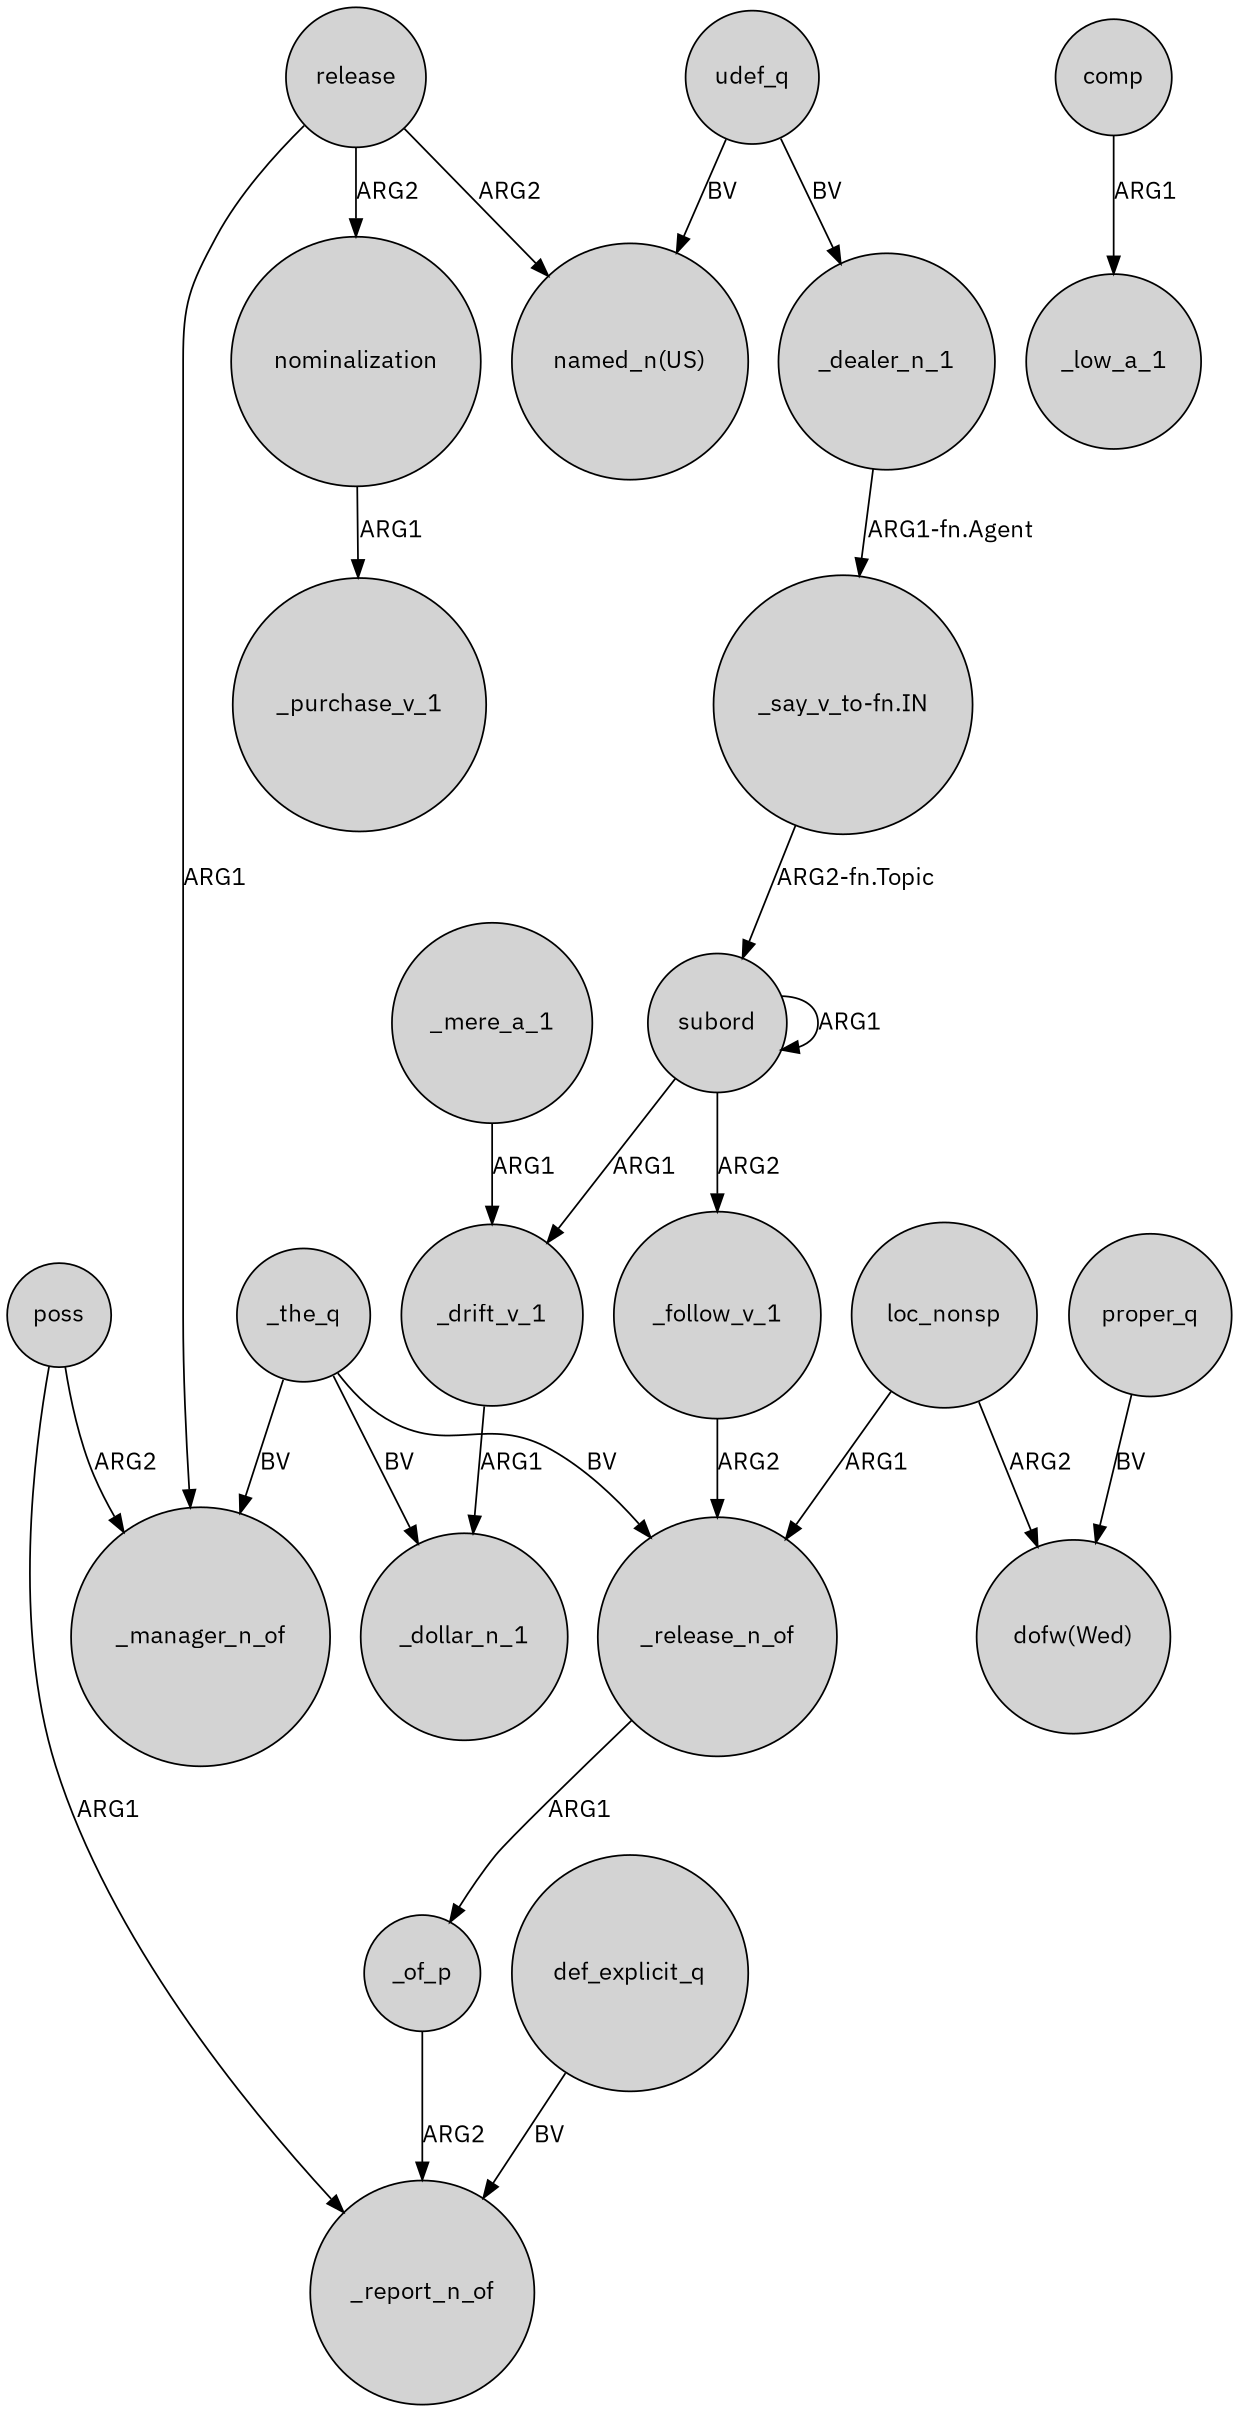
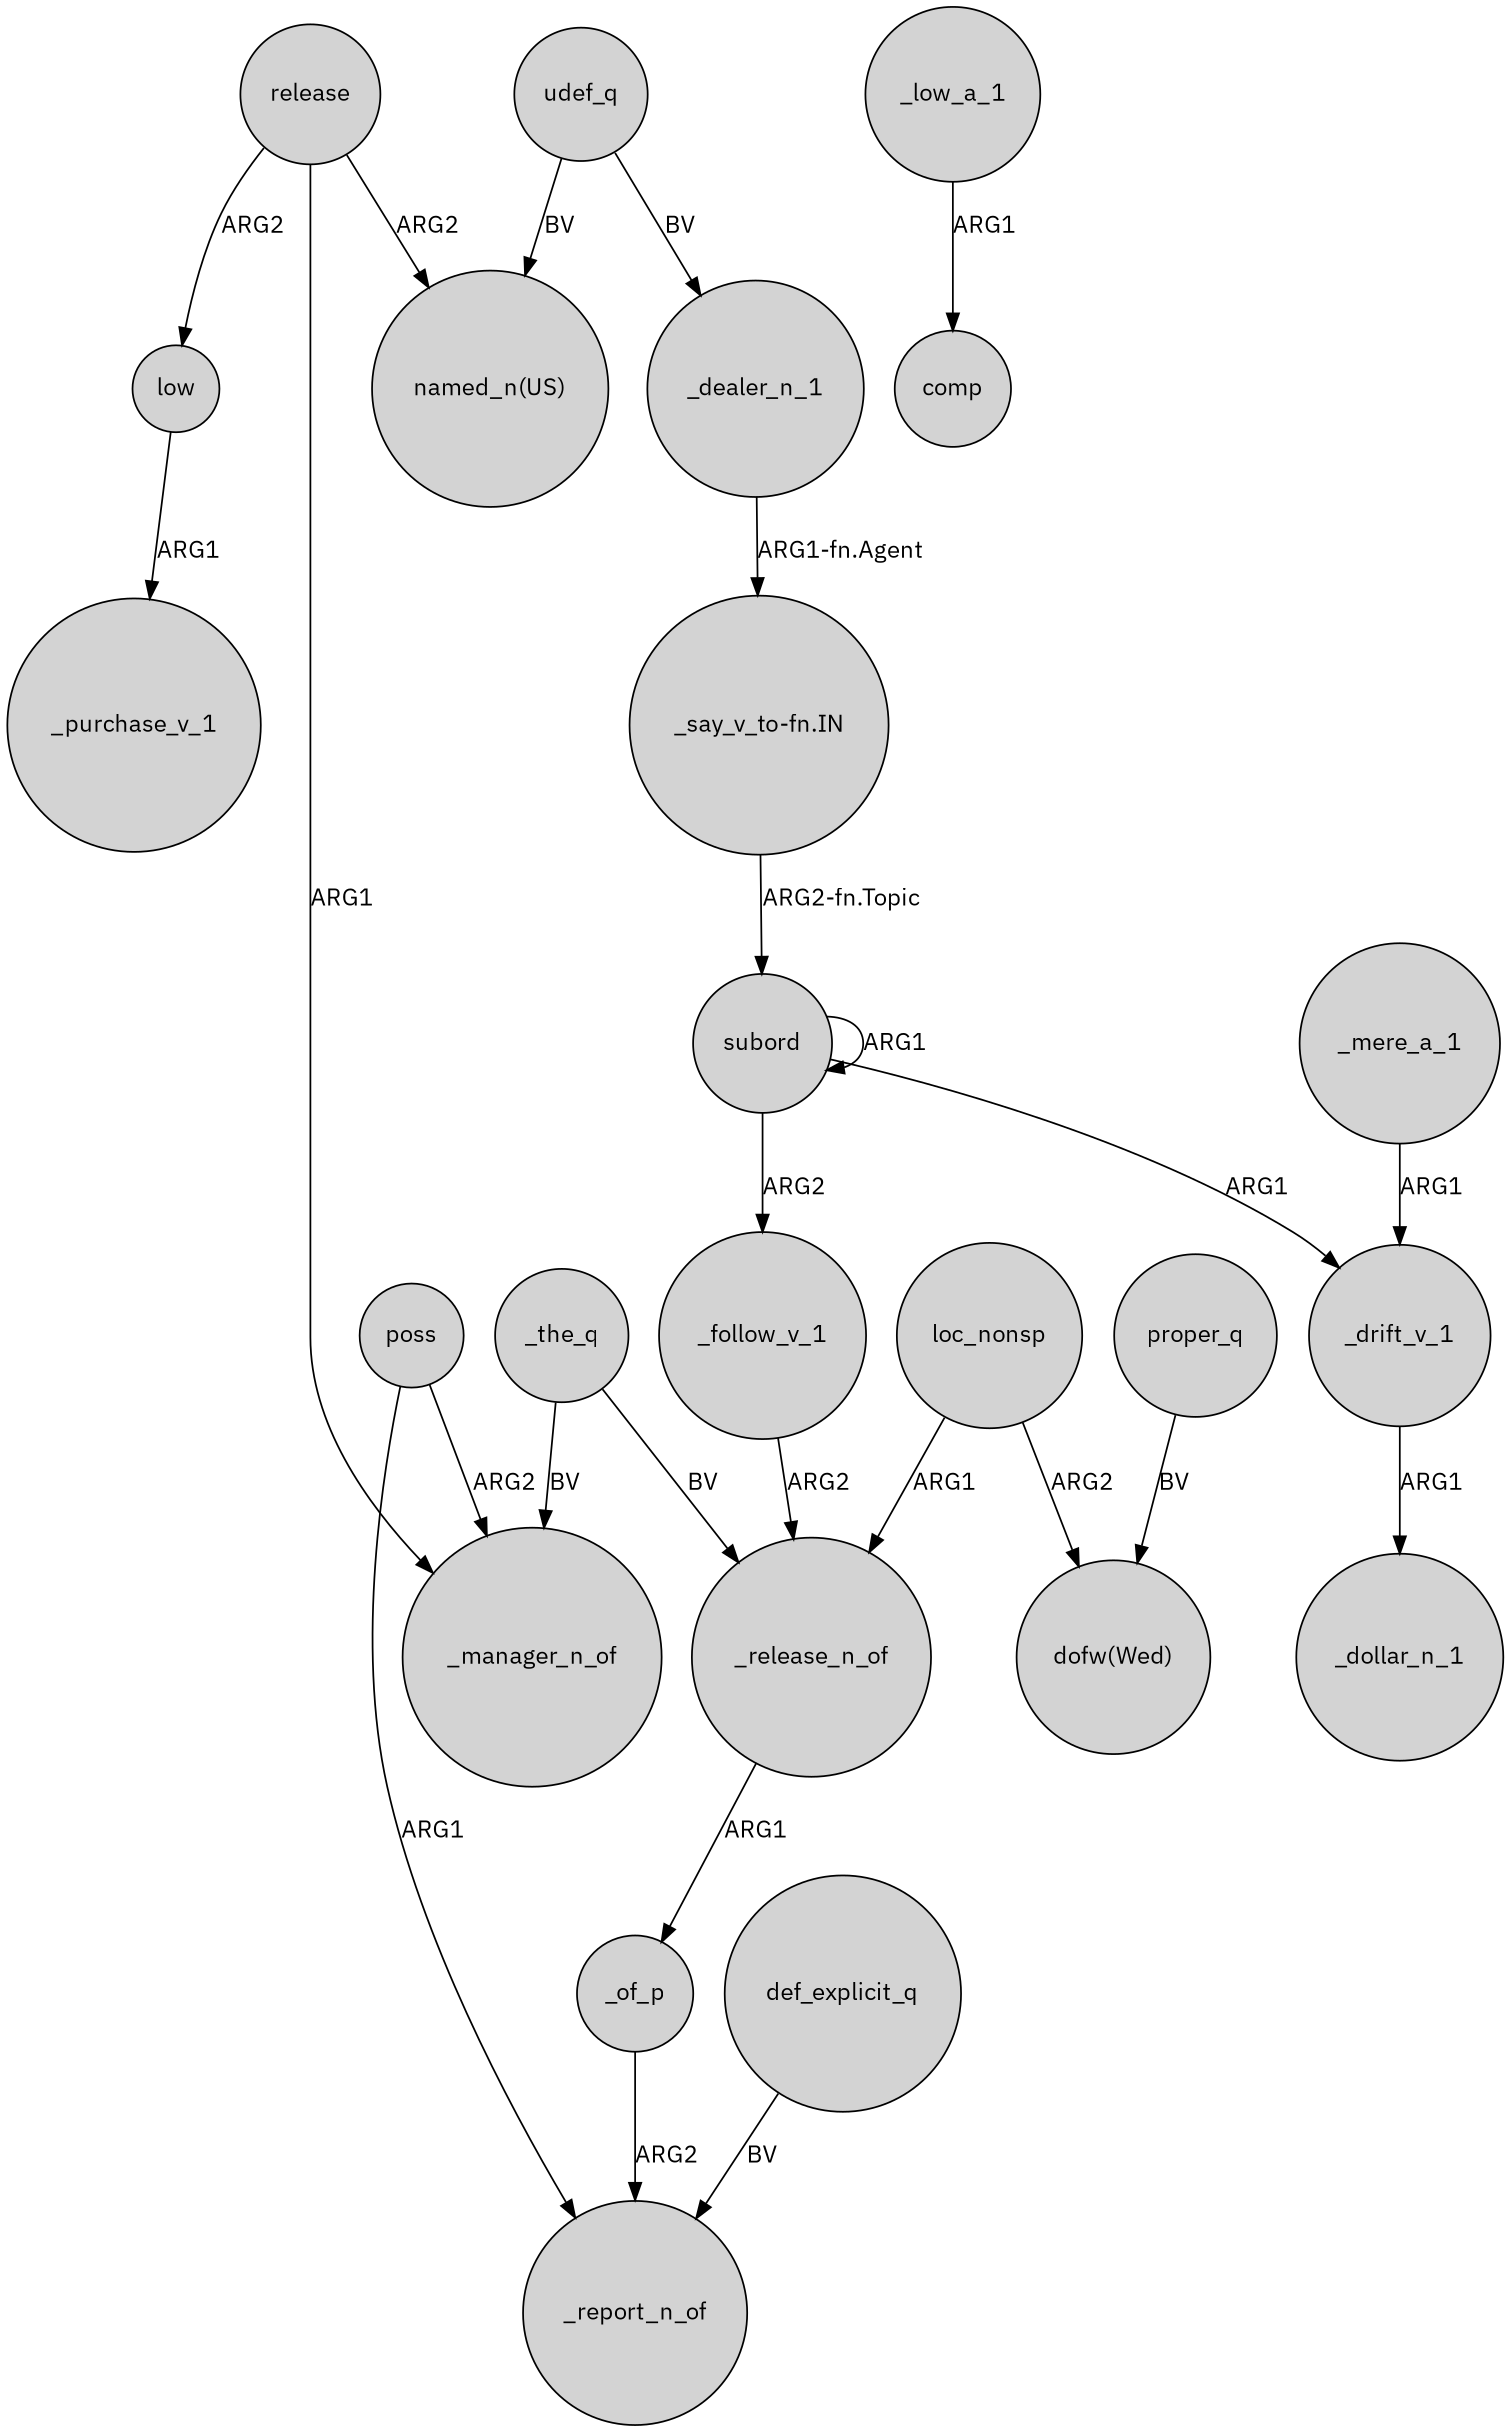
(1114, 196) -> (953, 247)
(356, 362) -> (176, 389)
(372, 1452) -> none
